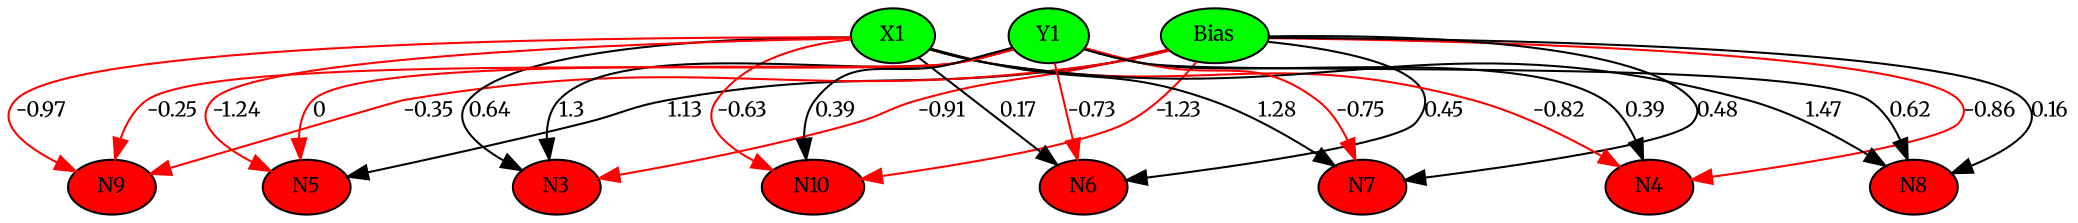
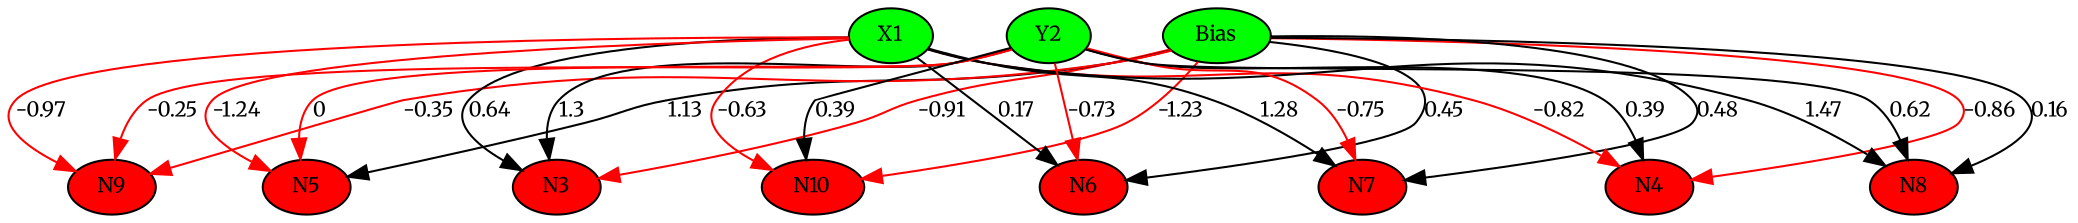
(1049, 36) -> (1049, 36)
